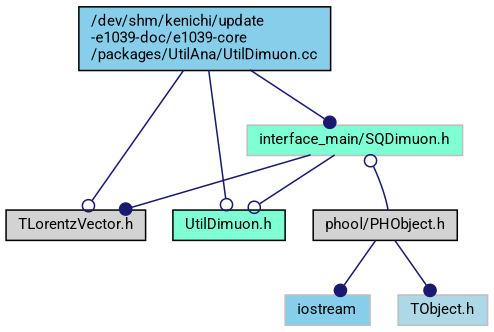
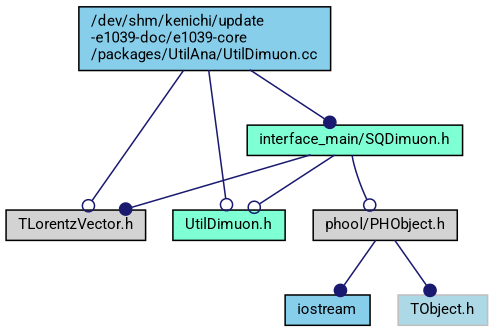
(355, 140) -> (355, 140)
(382, 188) -> (358, 178)
(328, 310) -> (328, 310)
